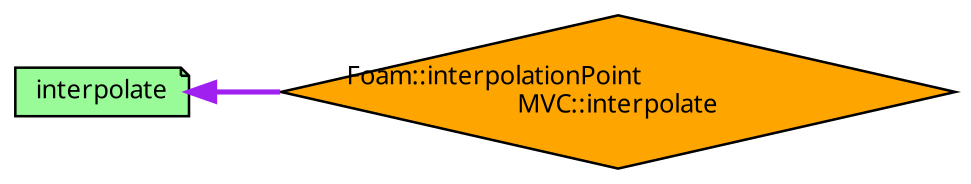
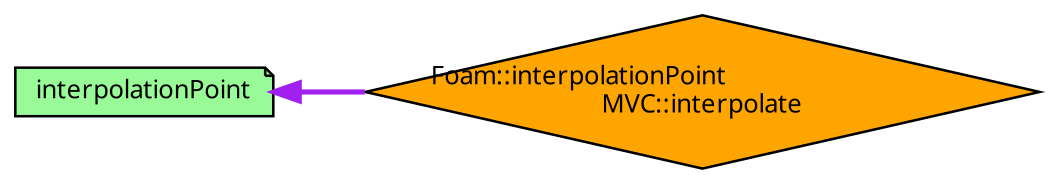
(102, 92) -> (144, 92)
